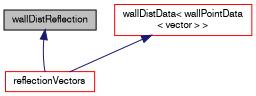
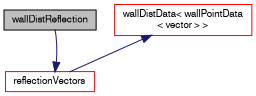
(43, 56) -> (57, 46)
